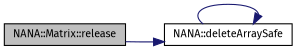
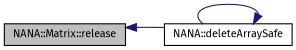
(140, 42) -> (151, 27)
